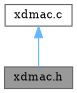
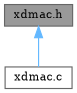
(39, 52) -> (39, 52)
